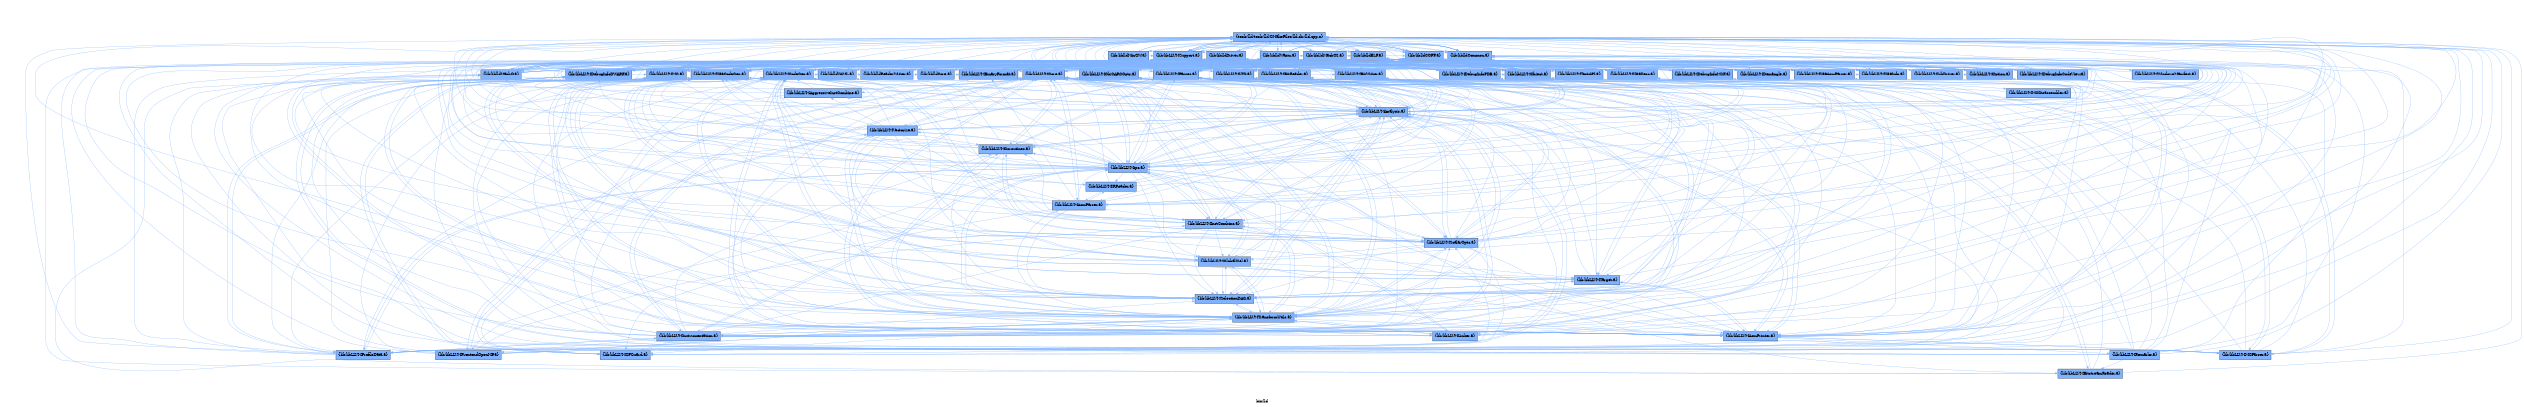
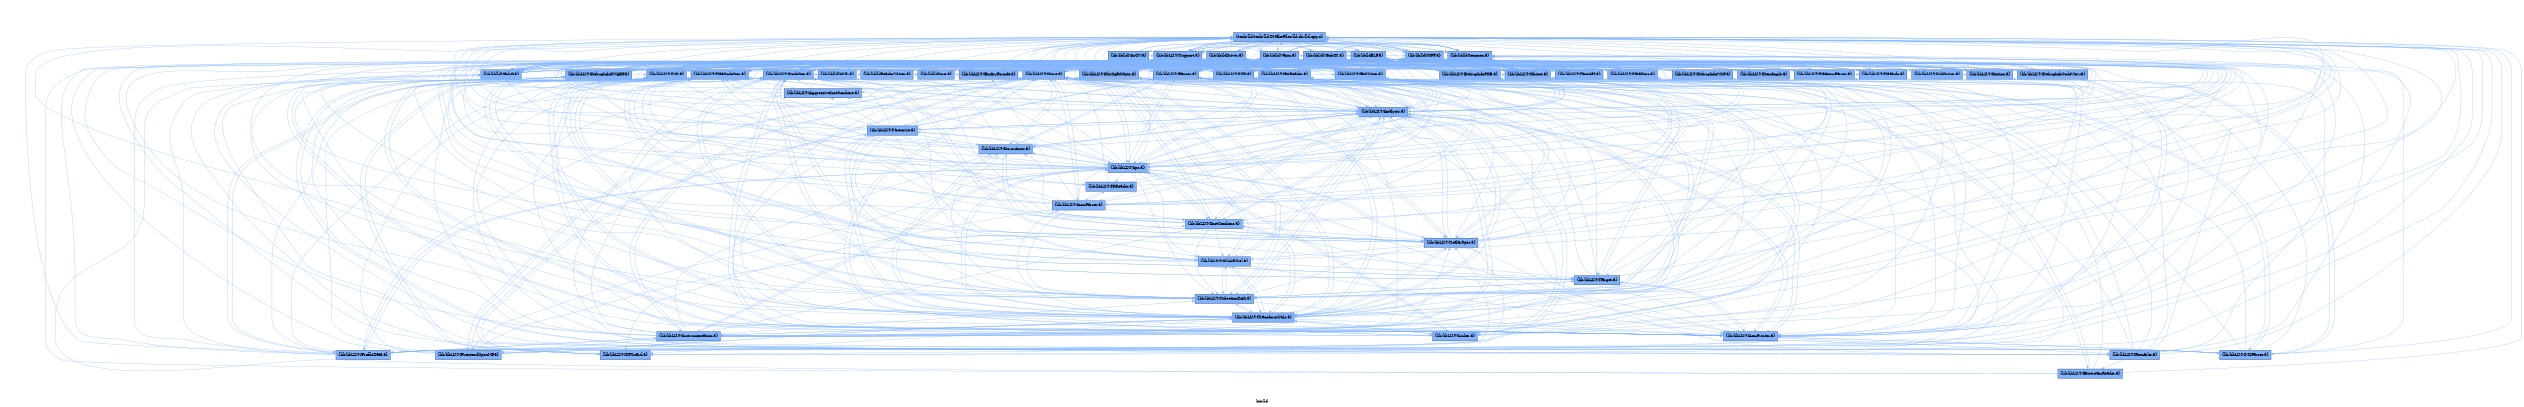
(2165, 74) -> none
(2039, 93) -> none
(1559, 310) -> (1539, 259)
